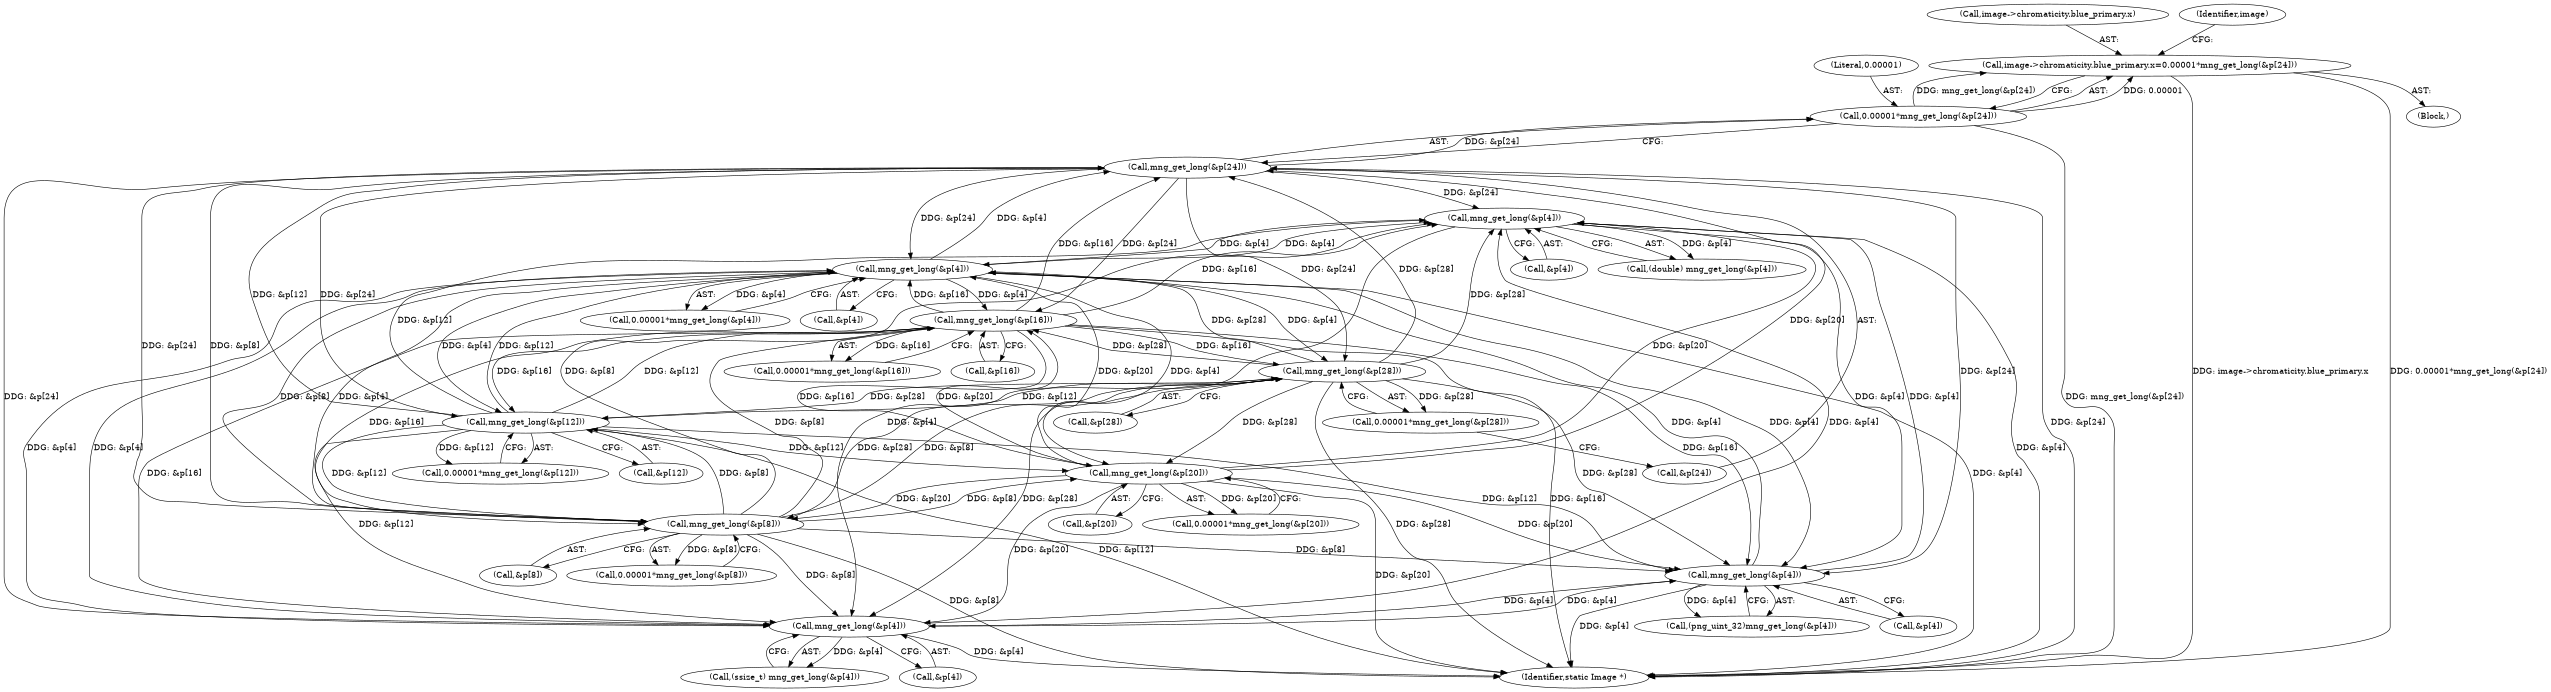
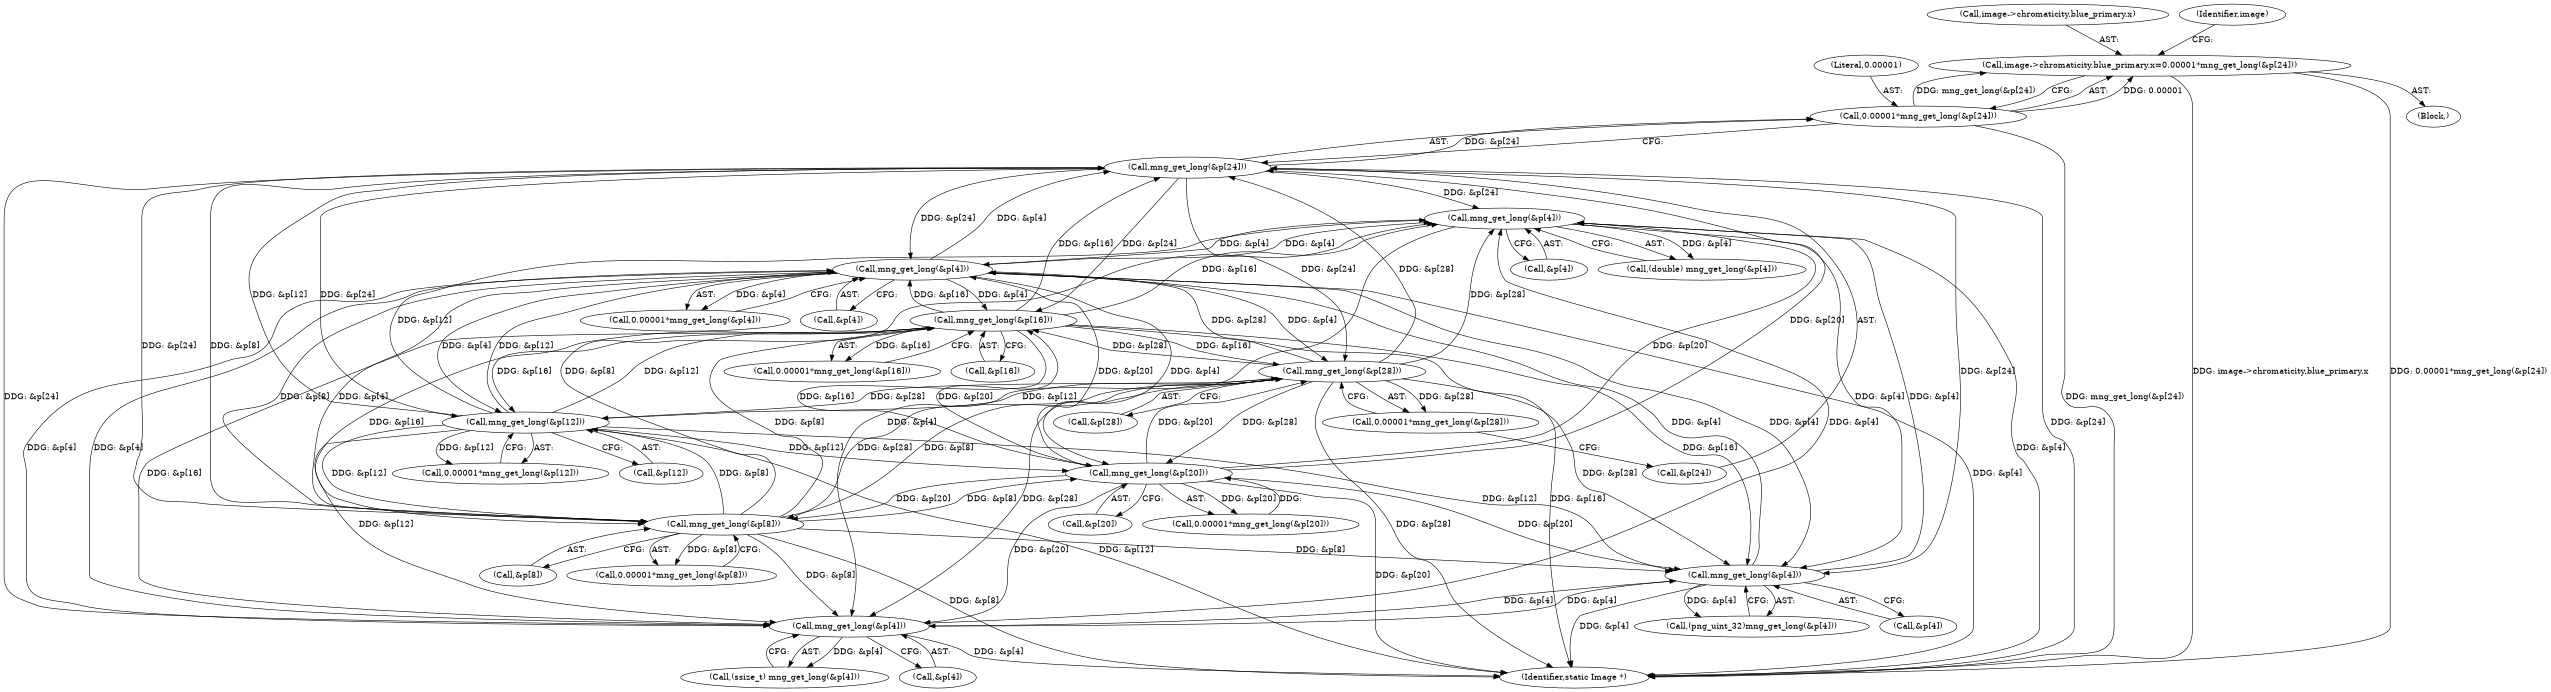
none -> (1203, 403)
(1292, 499) -> (1292, 499)
